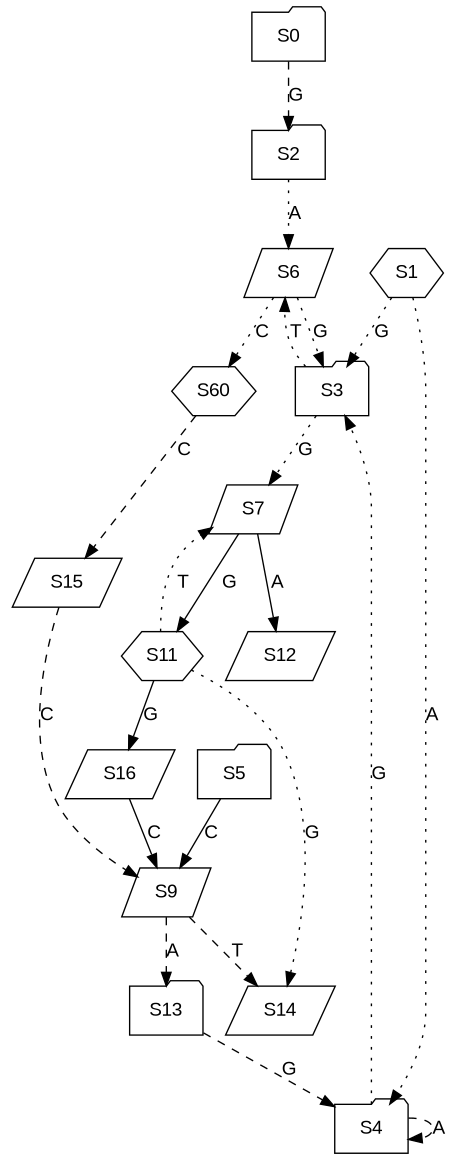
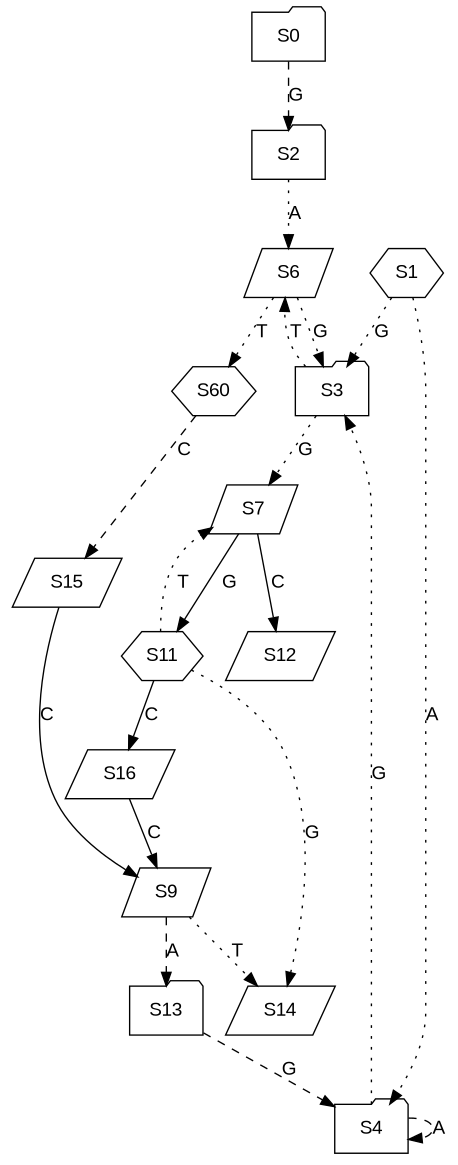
(262, 332) -> (262, 332)
(278, 583) -> (278, 583)
(151, 715) -> (151, 715)
(42, 754) -> (42, 754)
(234, 774) -> none
(218, 947) -> (218, 947)
